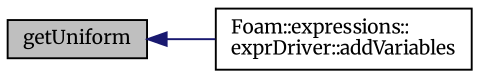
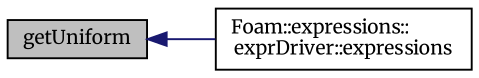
(344, 39) -> (344, 39)
